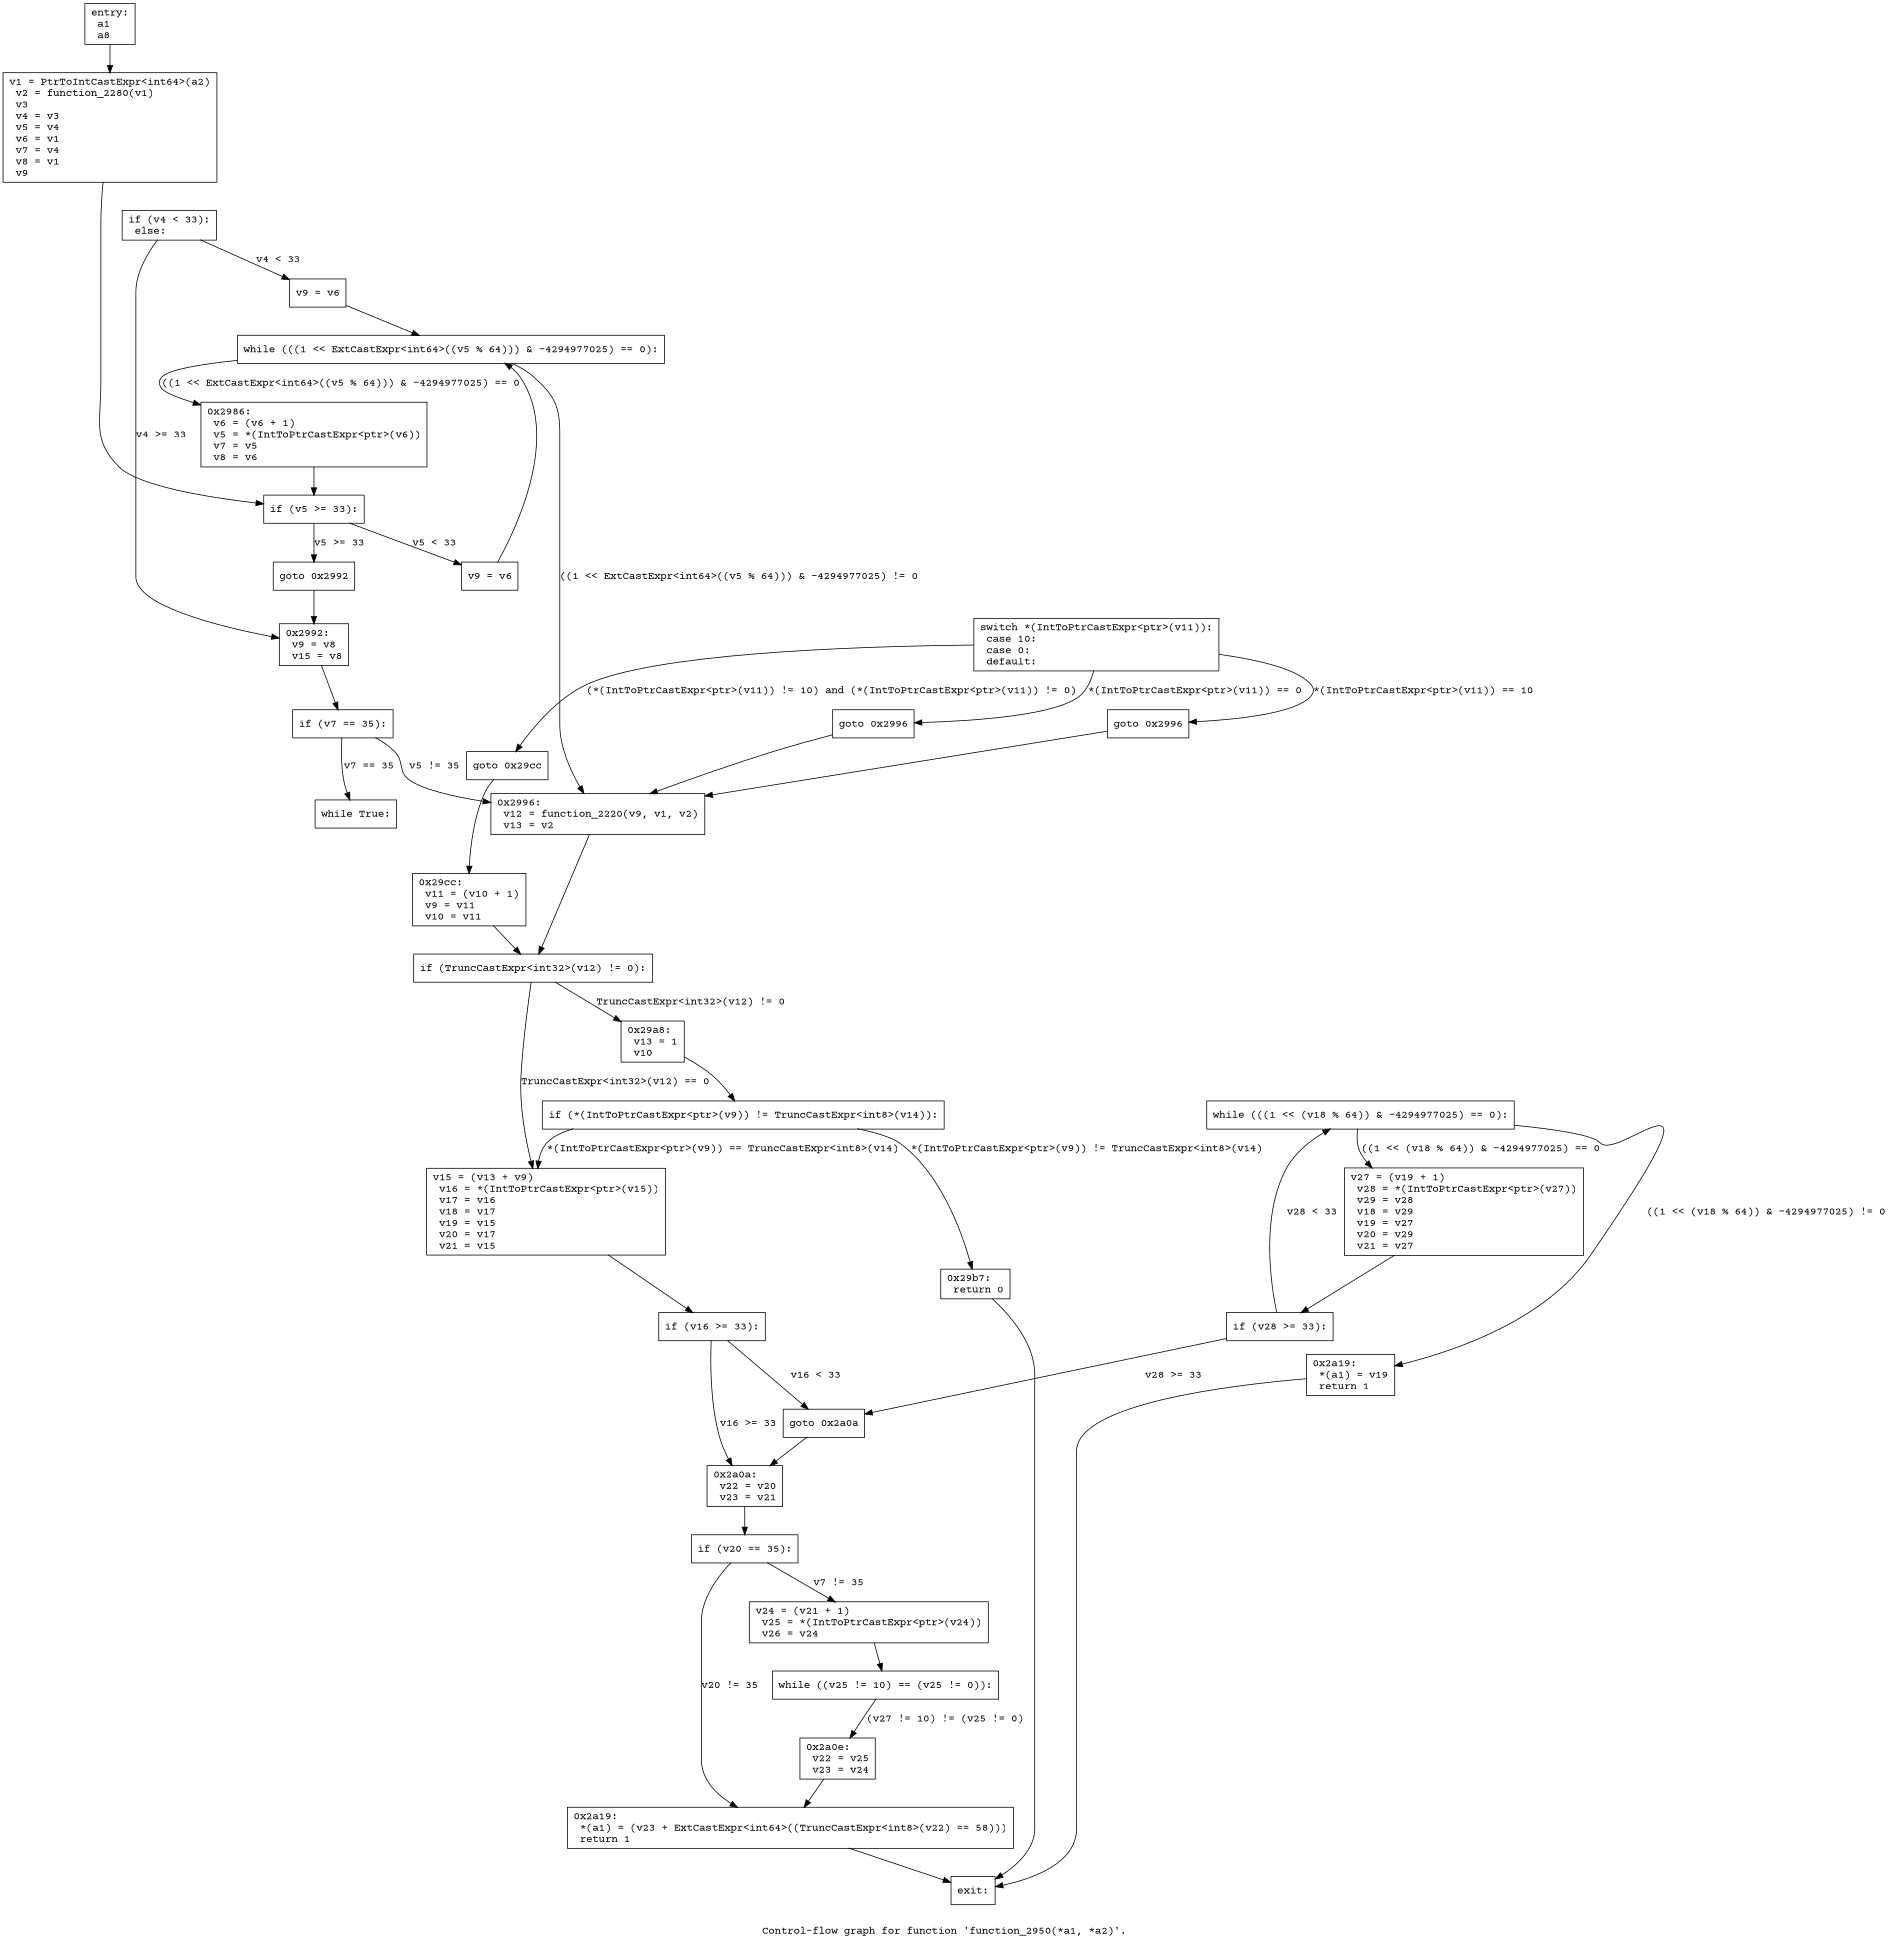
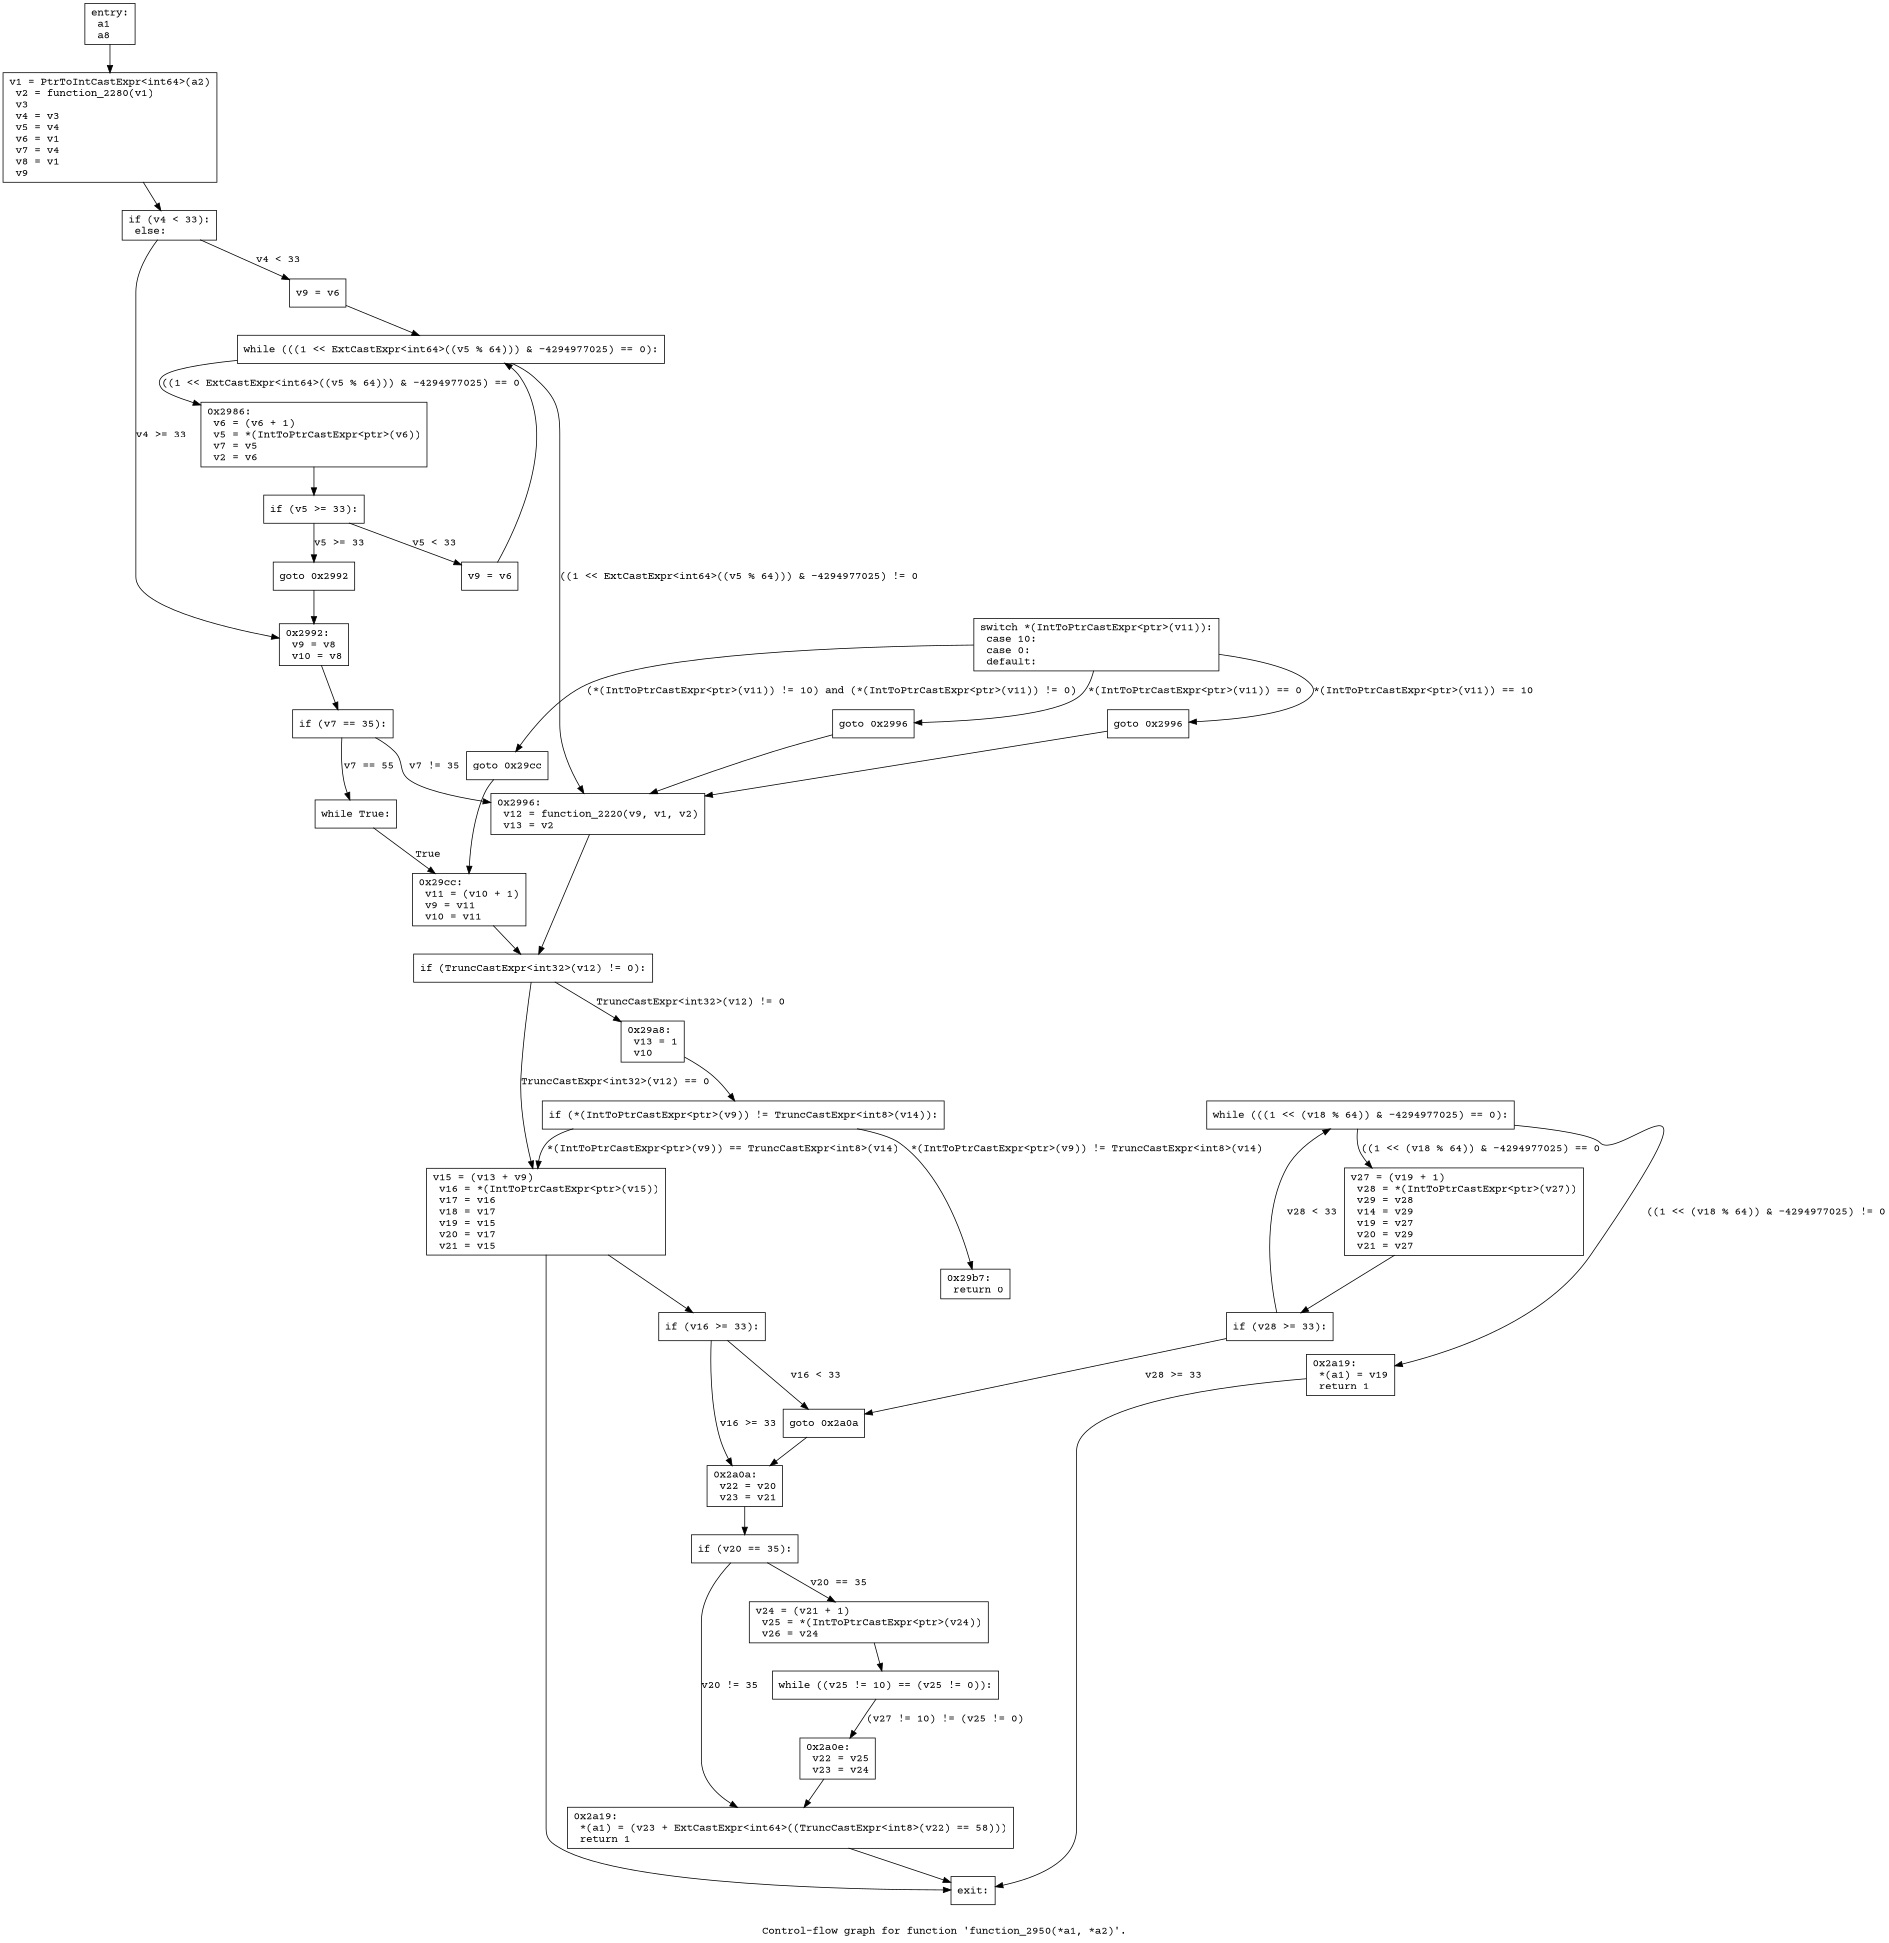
(100, 399) -> (150, 193)
(233, 457) -> (233, 457)
(314, 656) -> (314, 656)
(369, 766) -> (369, 766)
(435, 766) -> (435, 766)
none -> (401, 848)
(1382, 1211) -> (1382, 1211)
(839, 1582) -> (839, 1582)
(1035, 1587) -> (546, 1748)
